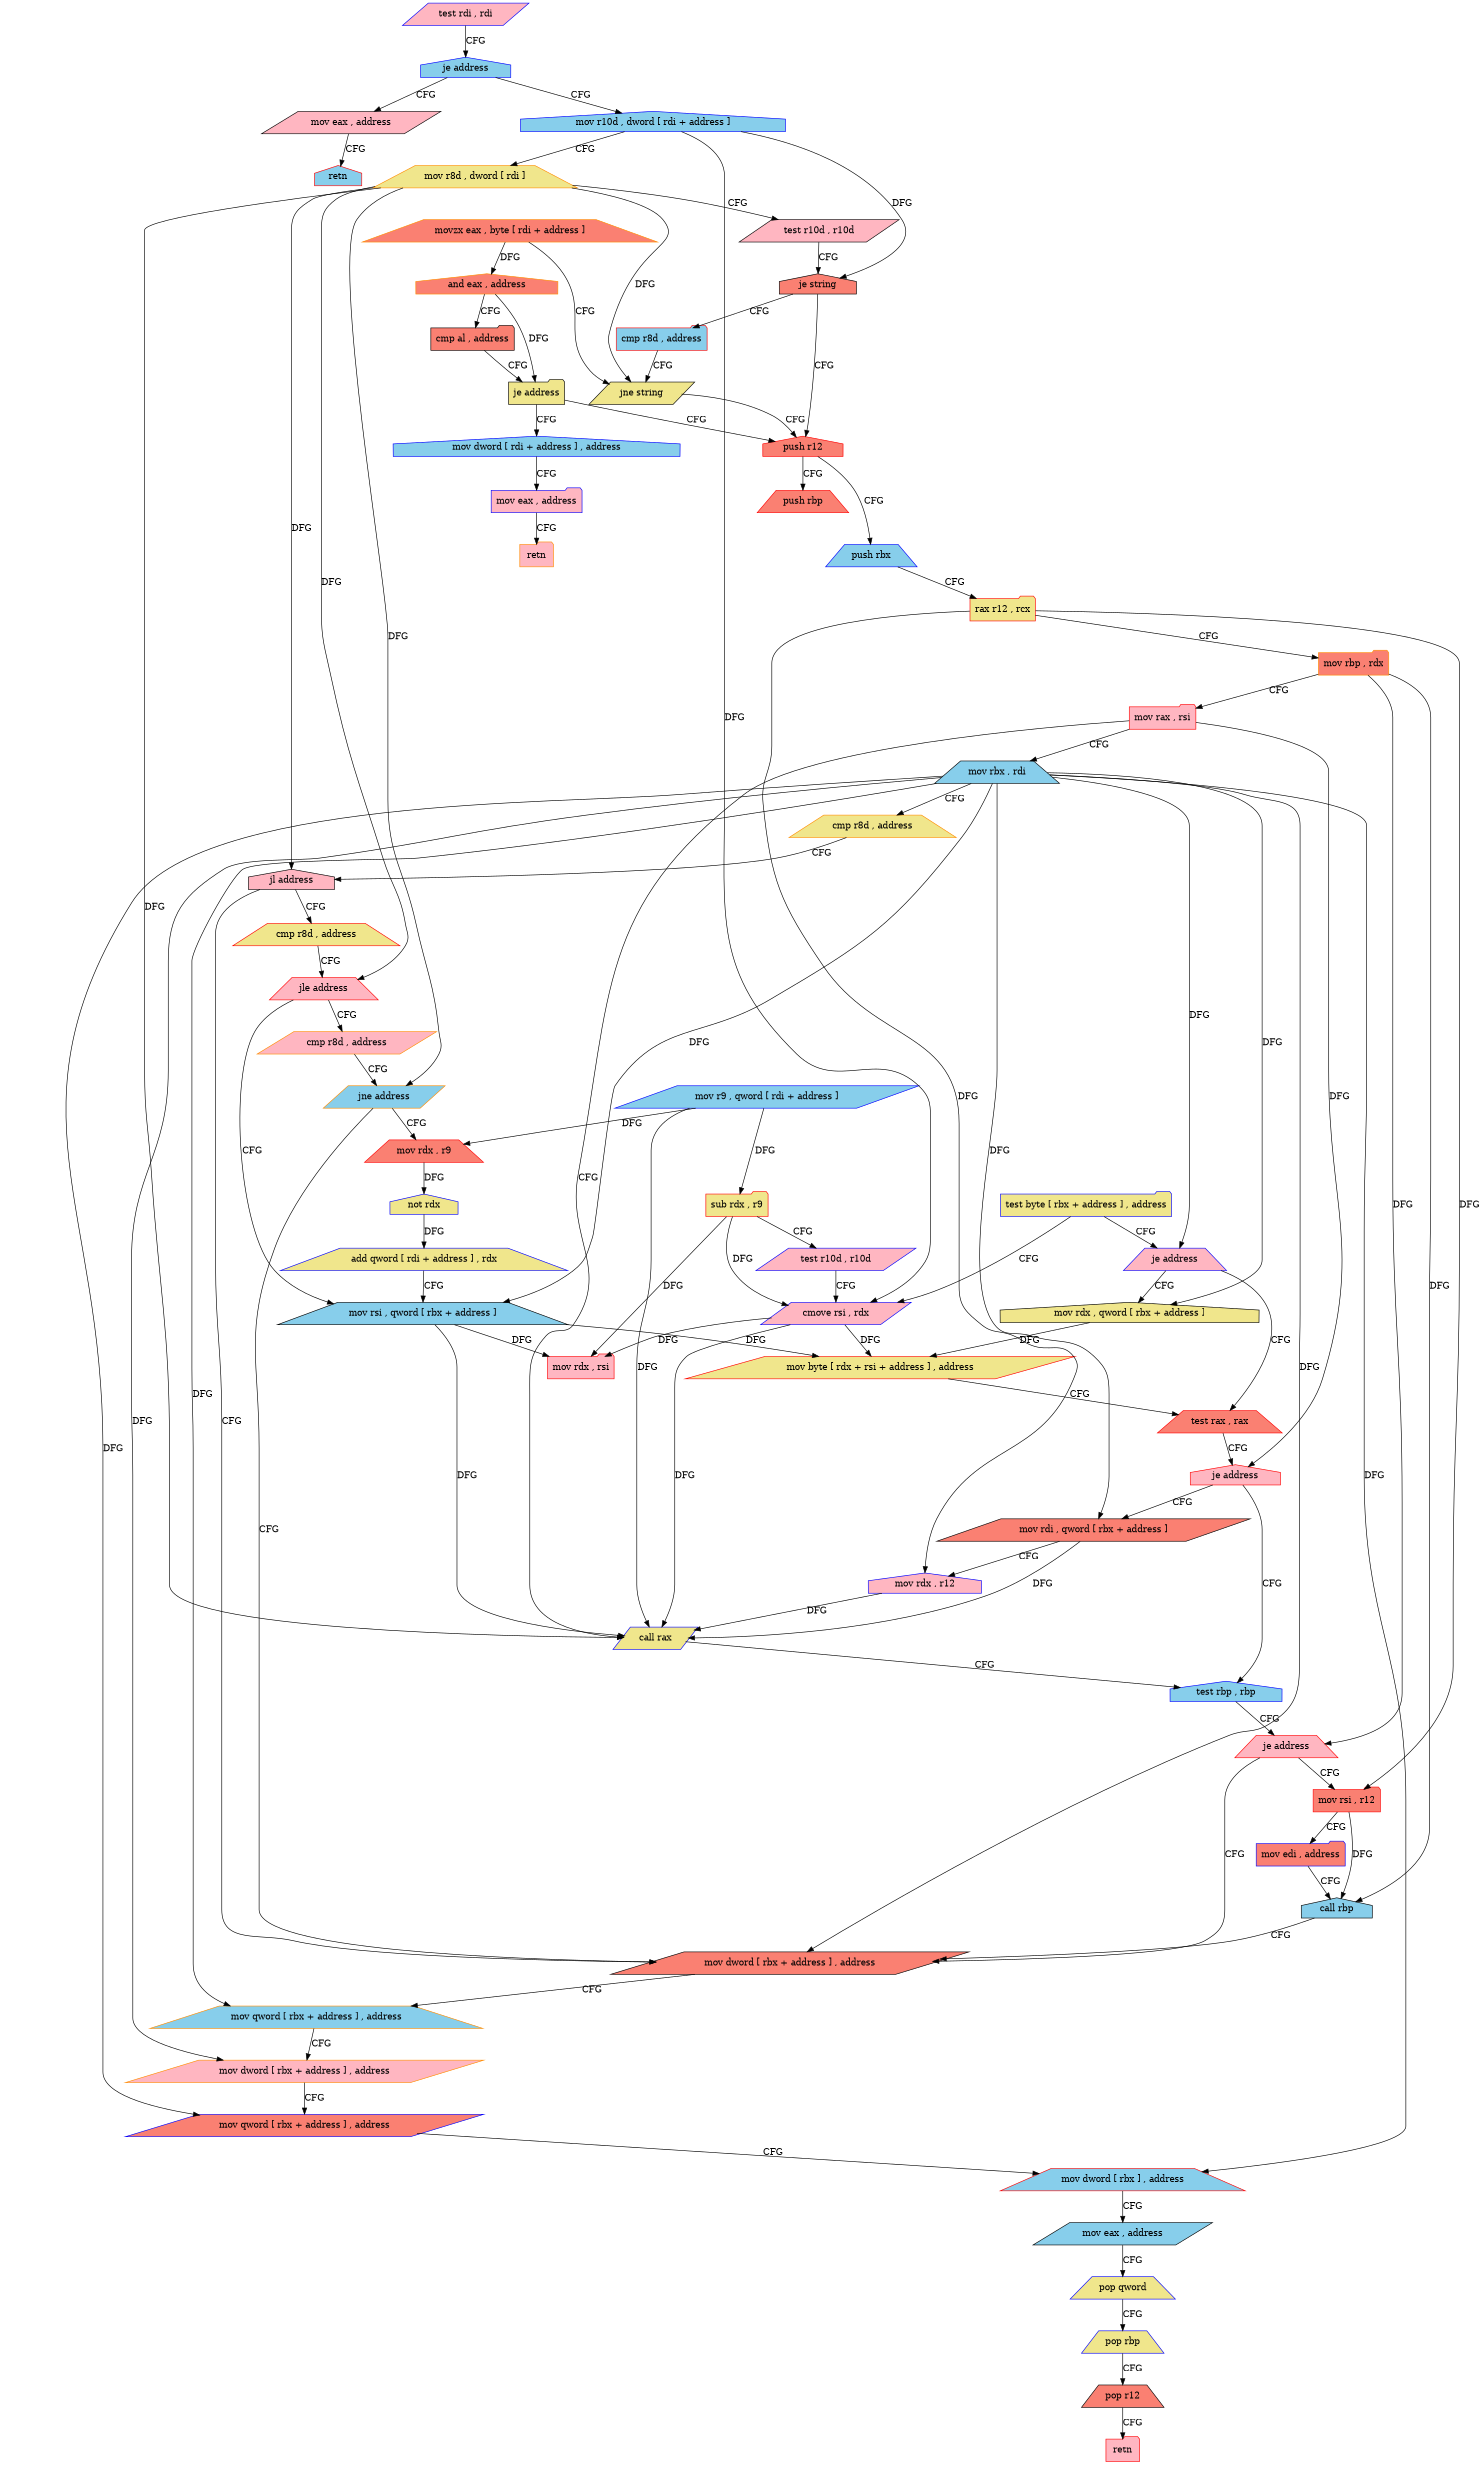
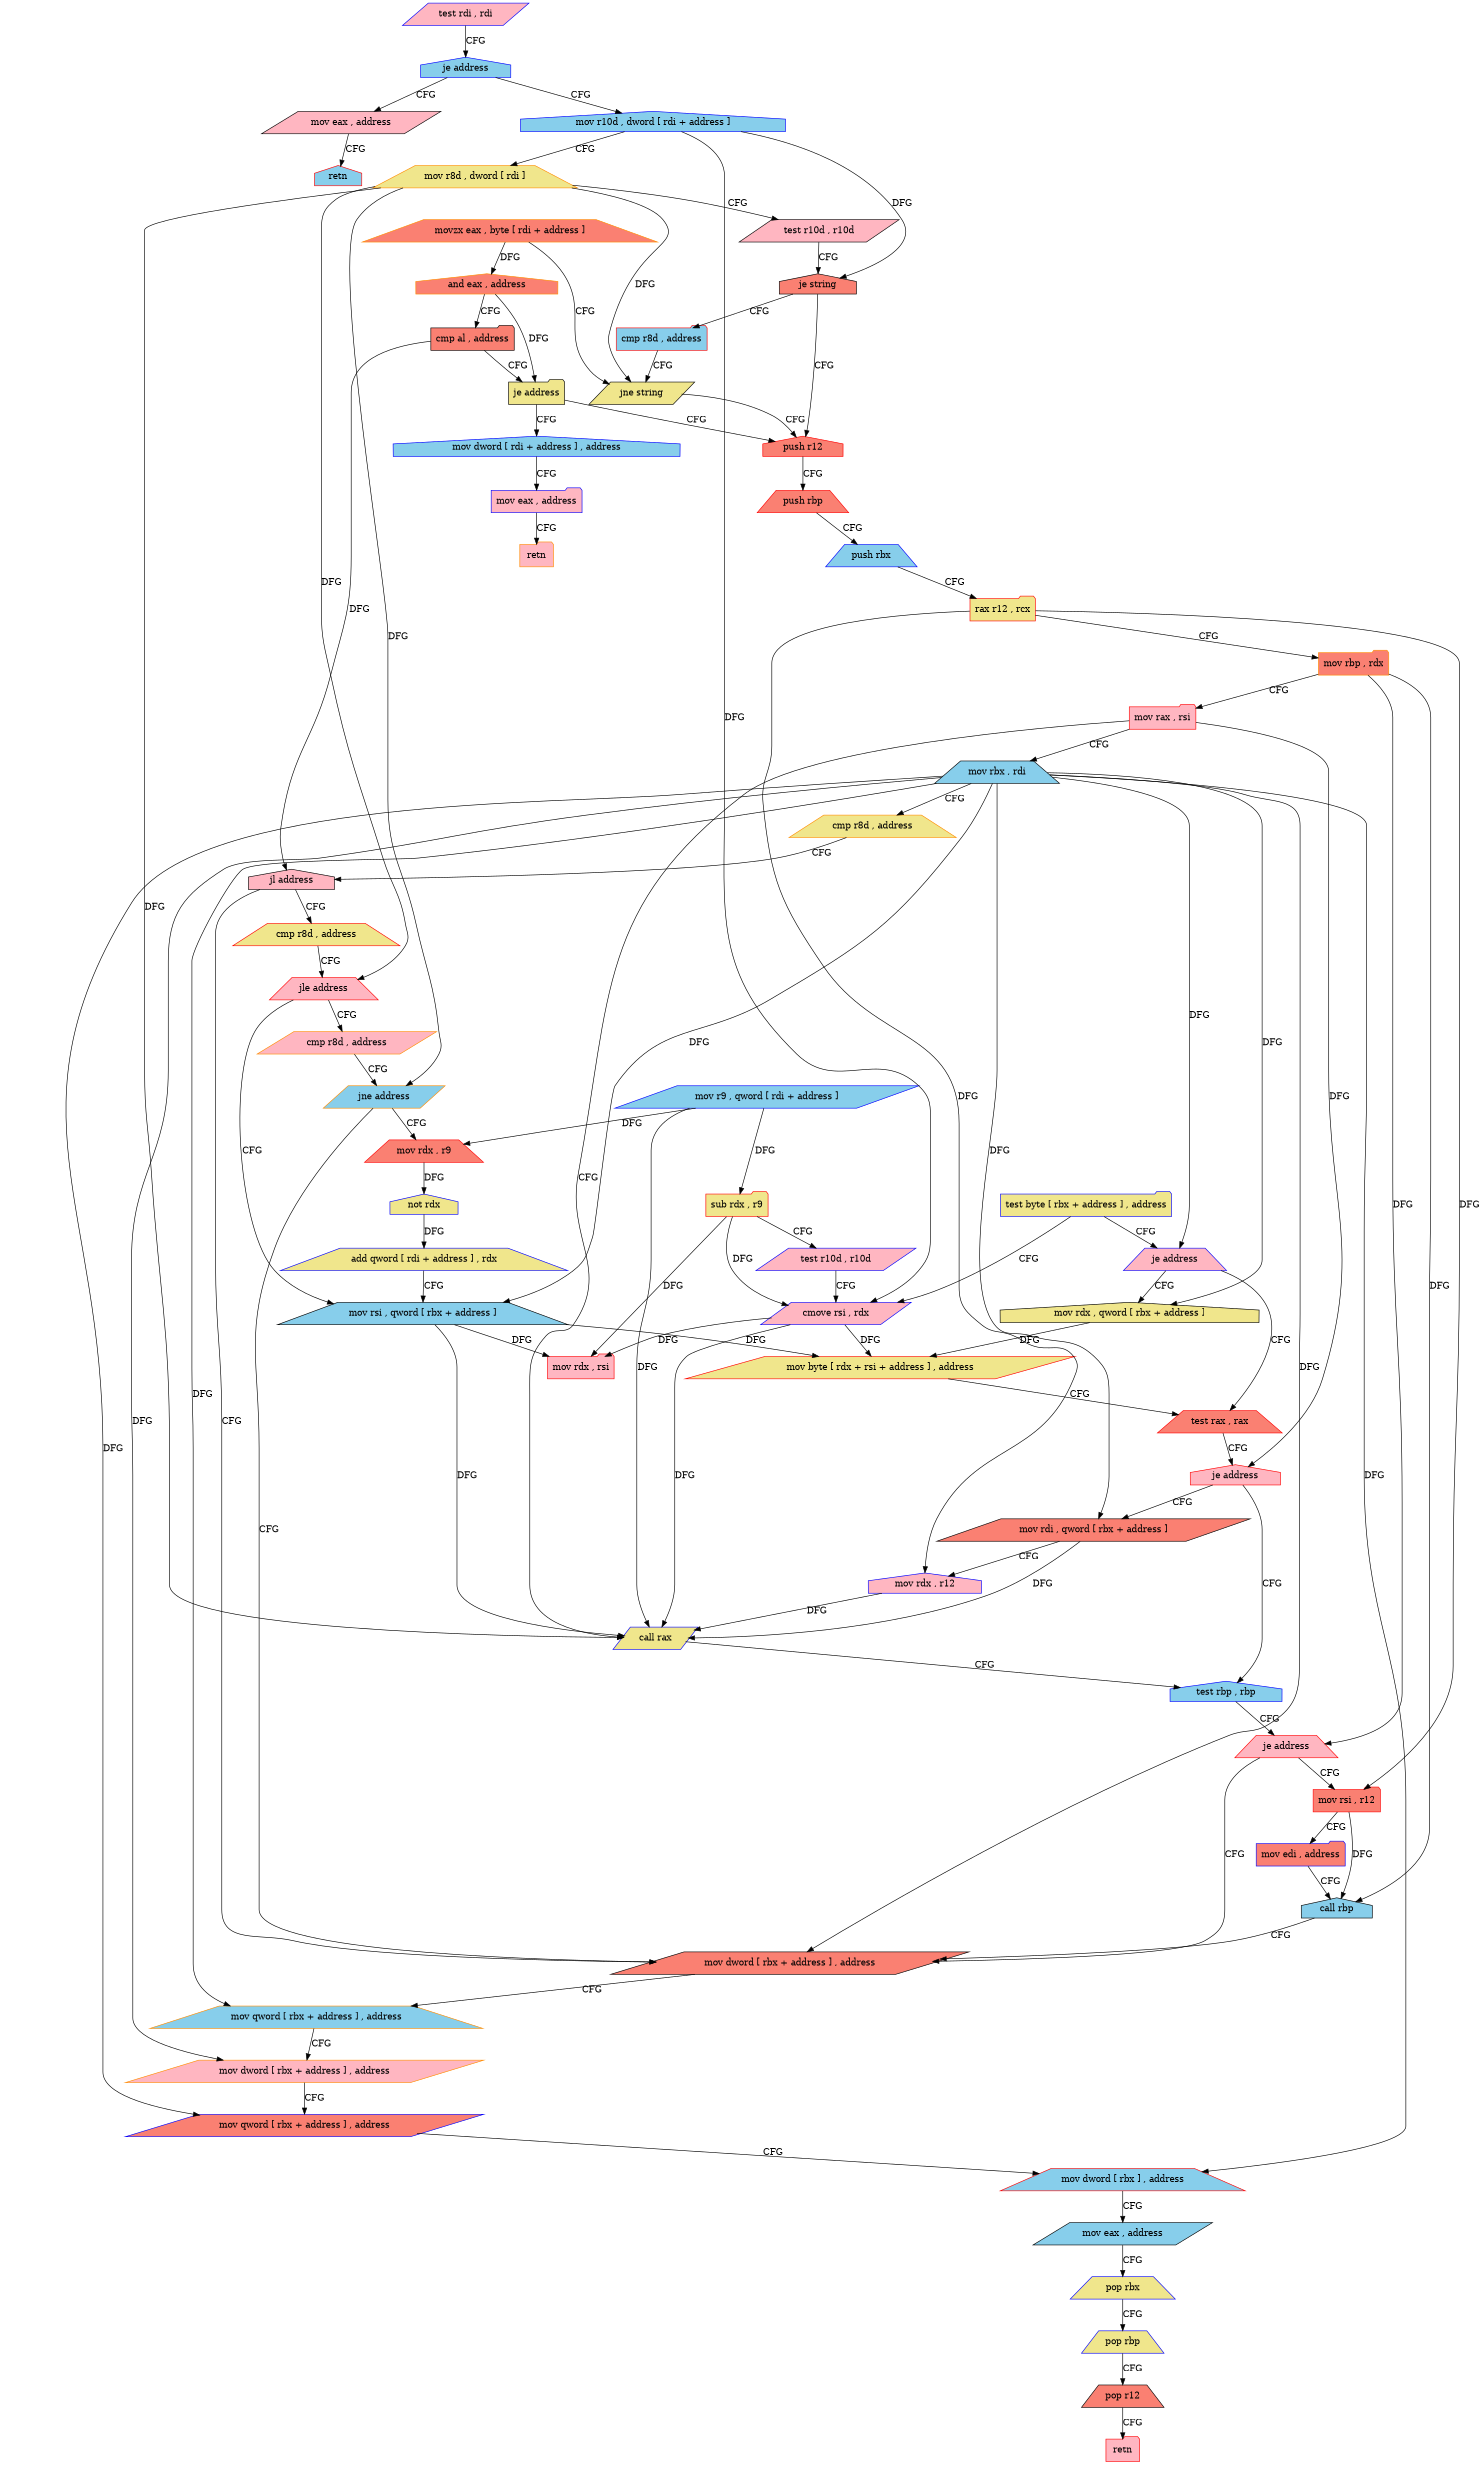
(855, 490) -> (834, 527)
(291, 496) -> (350, 582)
(1123, 2288) -> (1123, 2288)
